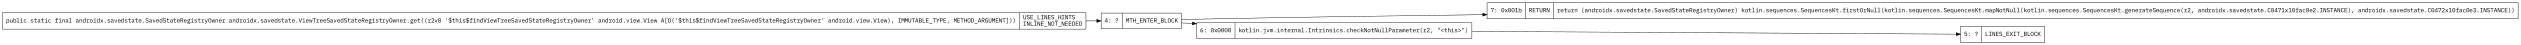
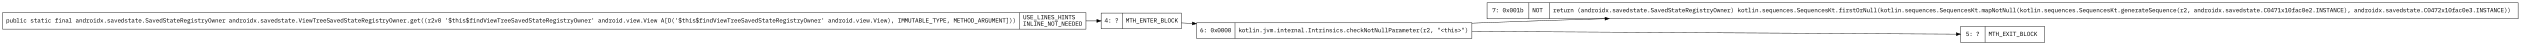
(1539, 11) -> (1538, 11)
(1332, 17) -> (1538, 21)
(2013, 34) -> (2013, 34)
